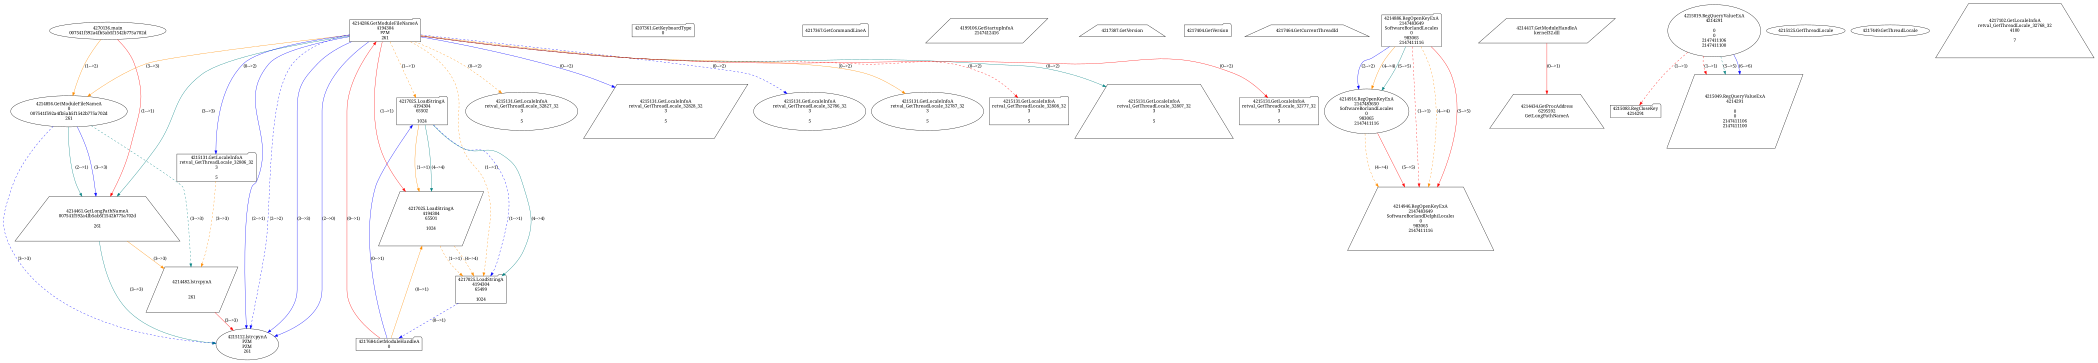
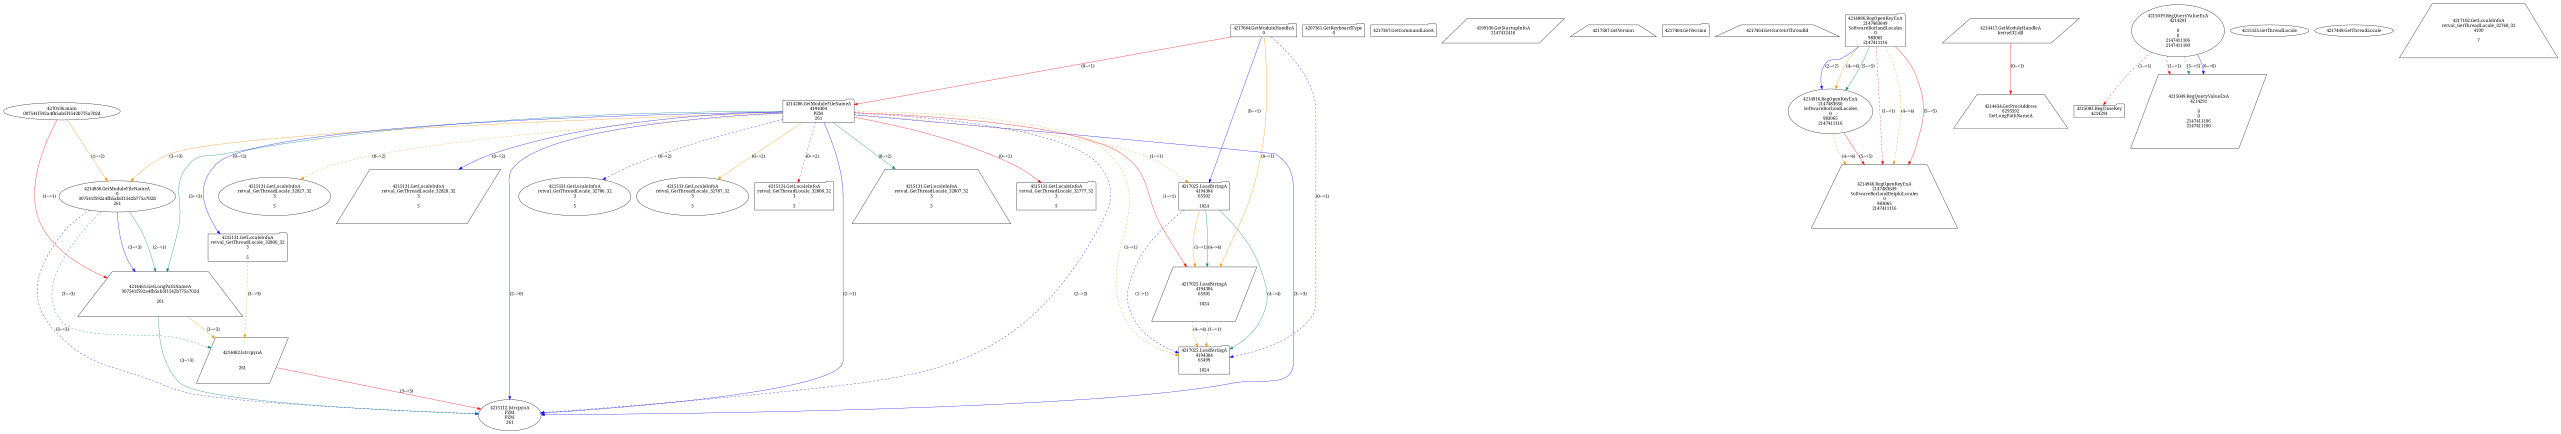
(430, 320) -> (1316, 215)
